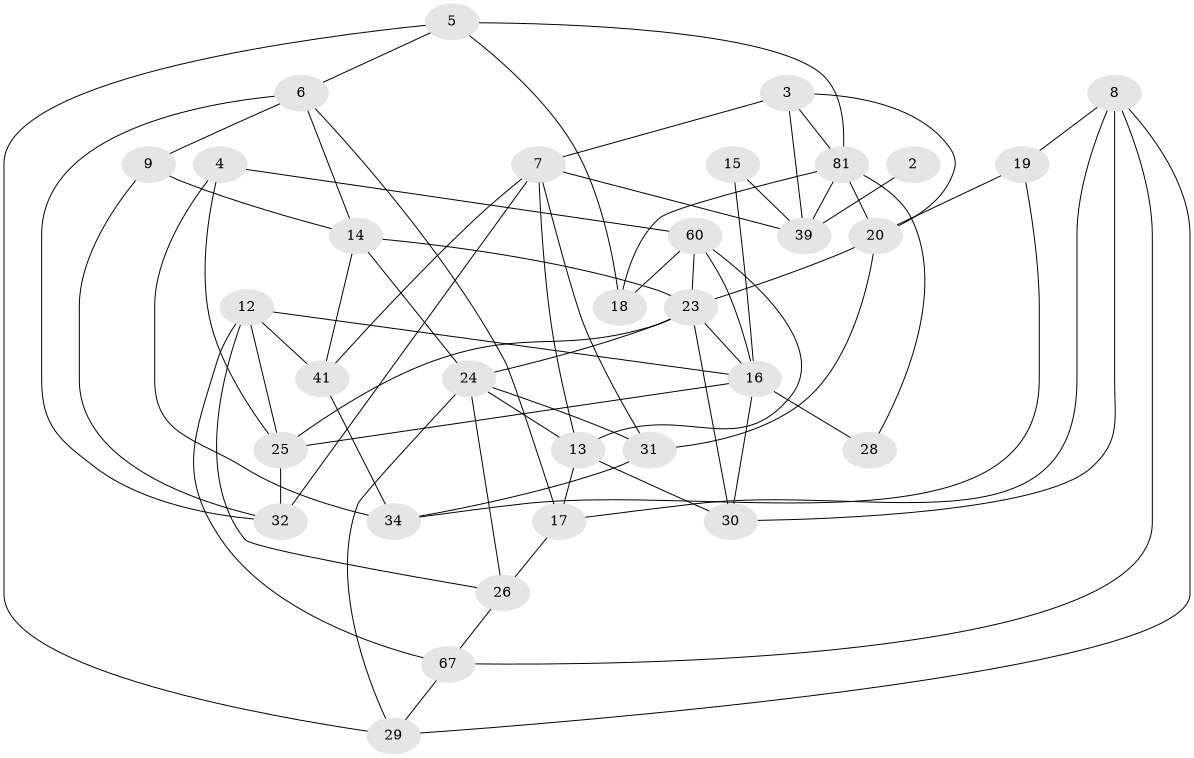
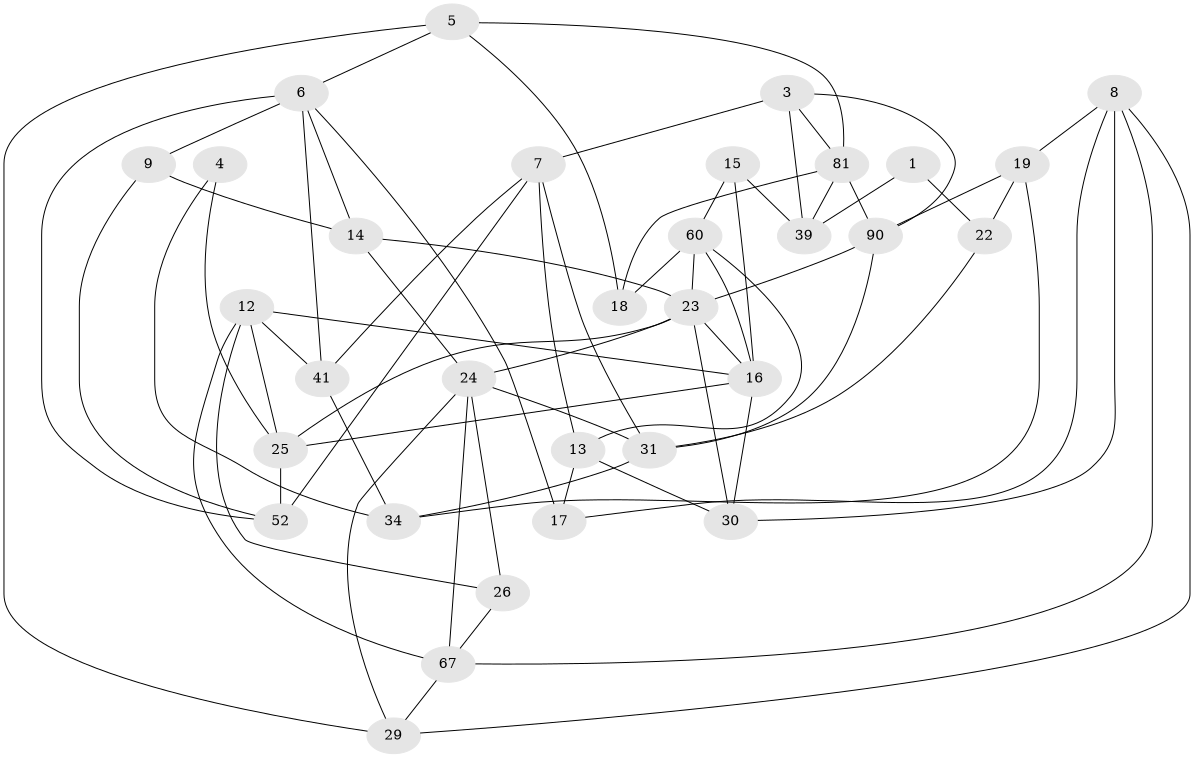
(913, 165) -> (913, 165)
(458, 200) -> (711, 206)
(671, 200) -> none
(876, 236) -> (876, 236)
none -> (985, 236)
(339, 307) -> (312, 236)
(515, 409) -> (459, 521)
(870, 450) -> none
(281, 522) -> (281, 522)
(531, 557) -> none
